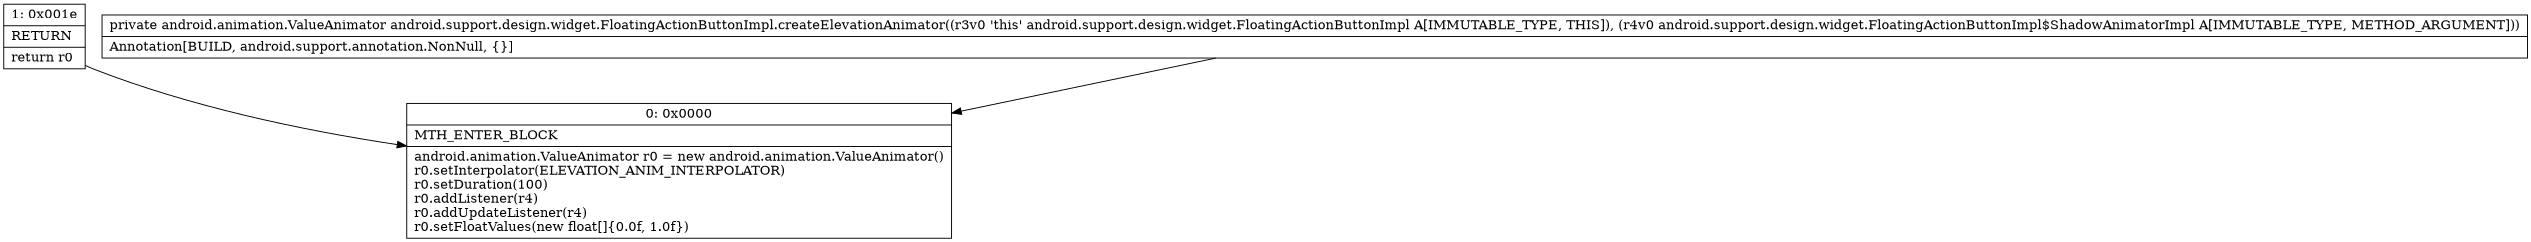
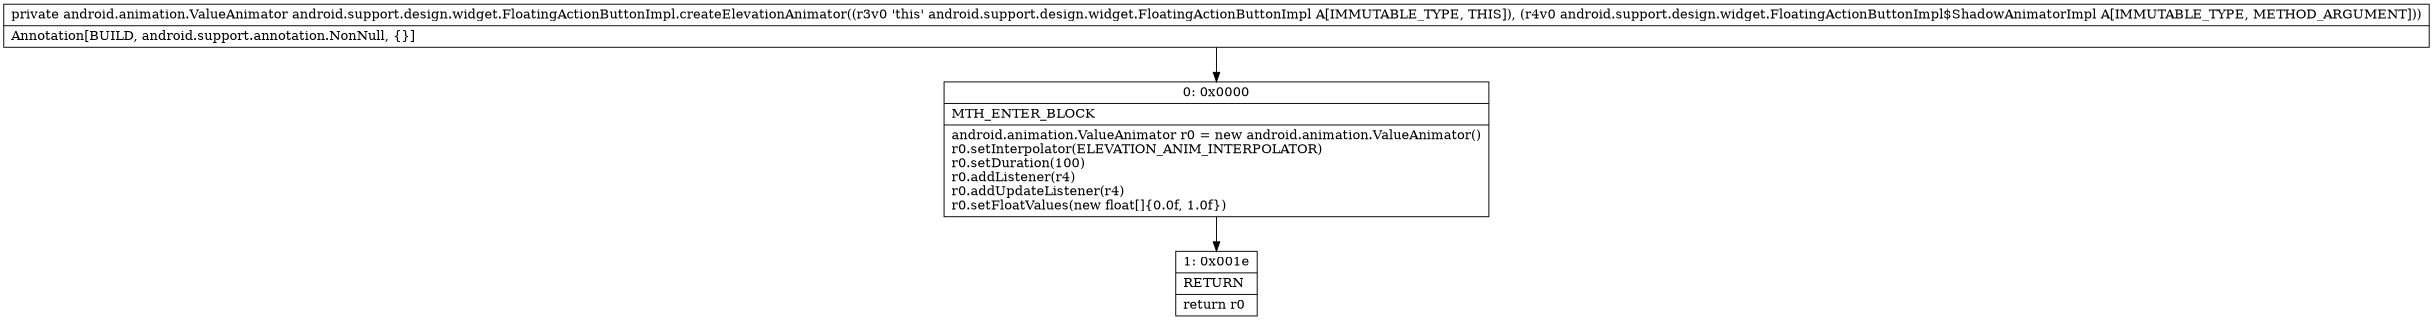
(239, 114) -> (1216, 229)
